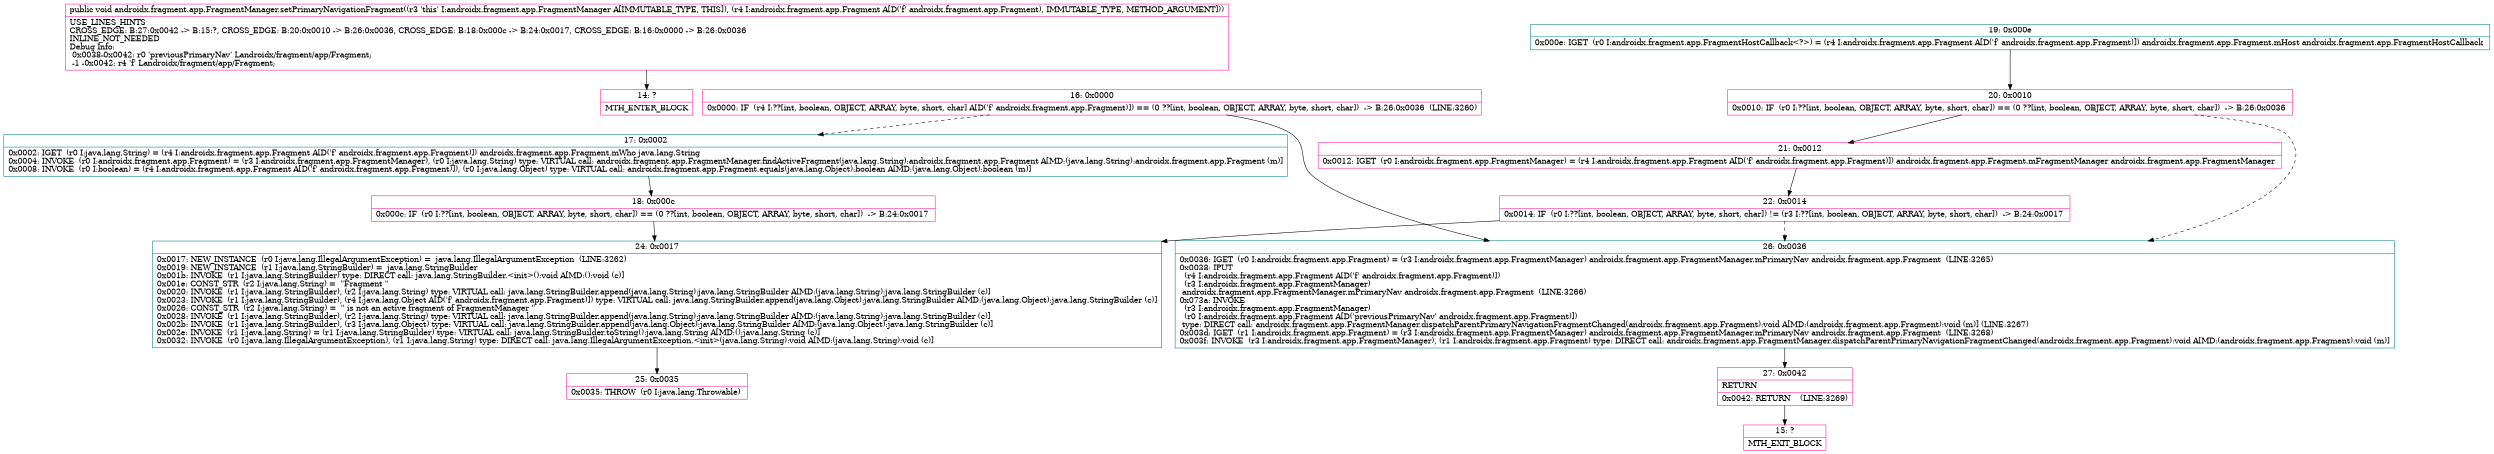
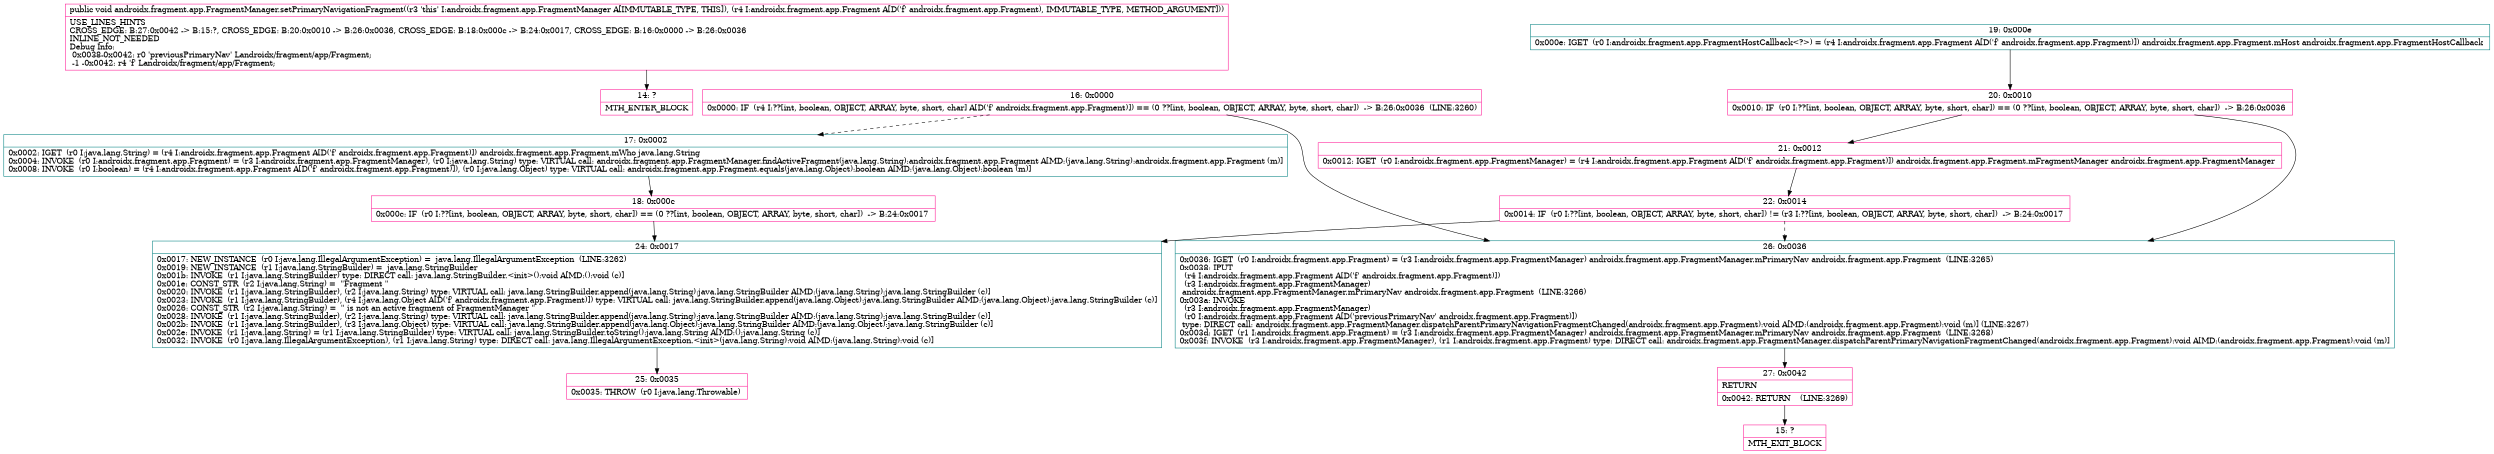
(2284, 179) -> (2284, 179)
(1215, 301) -> (1215, 301)
